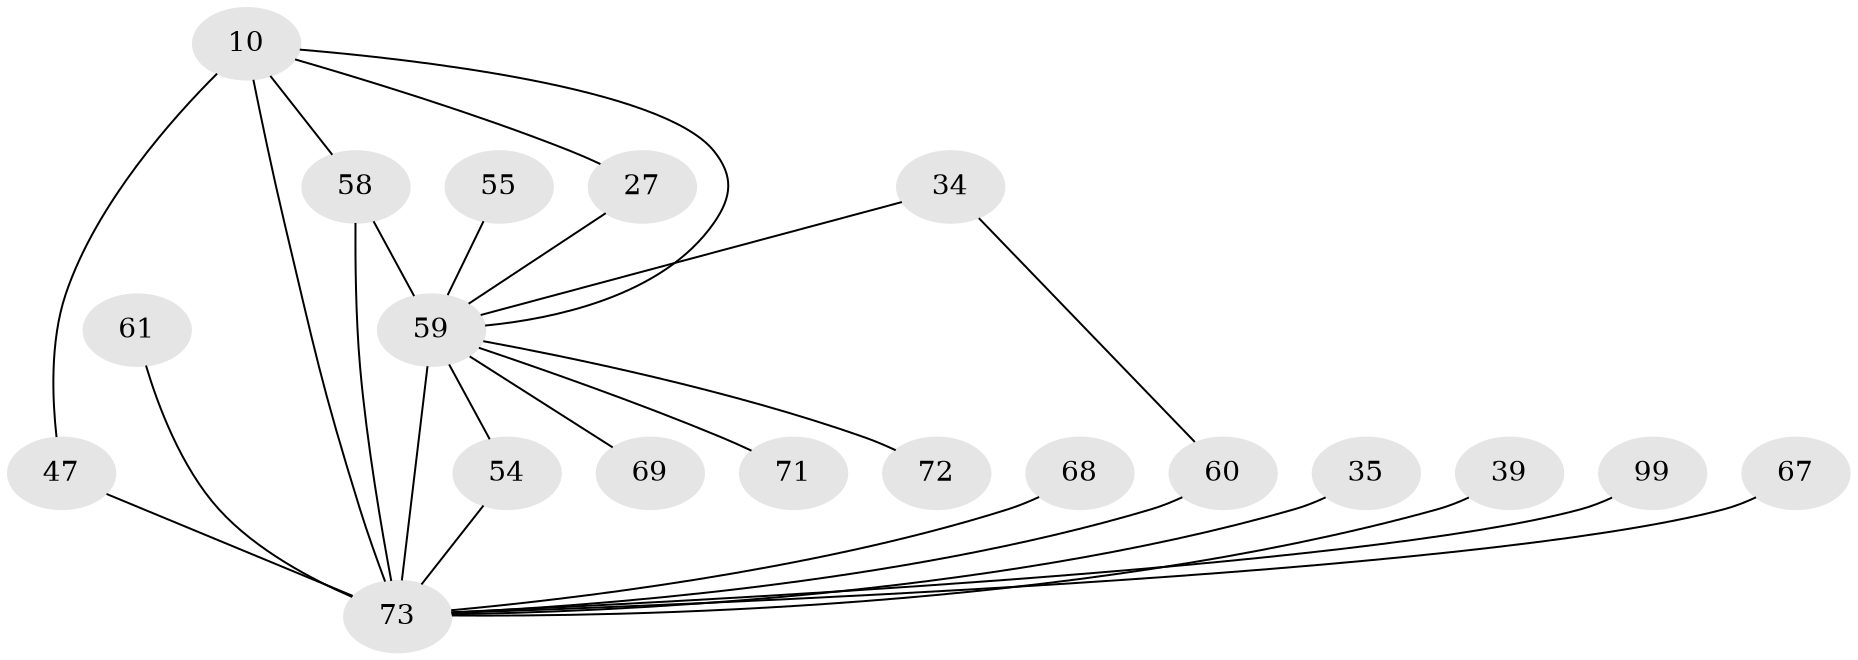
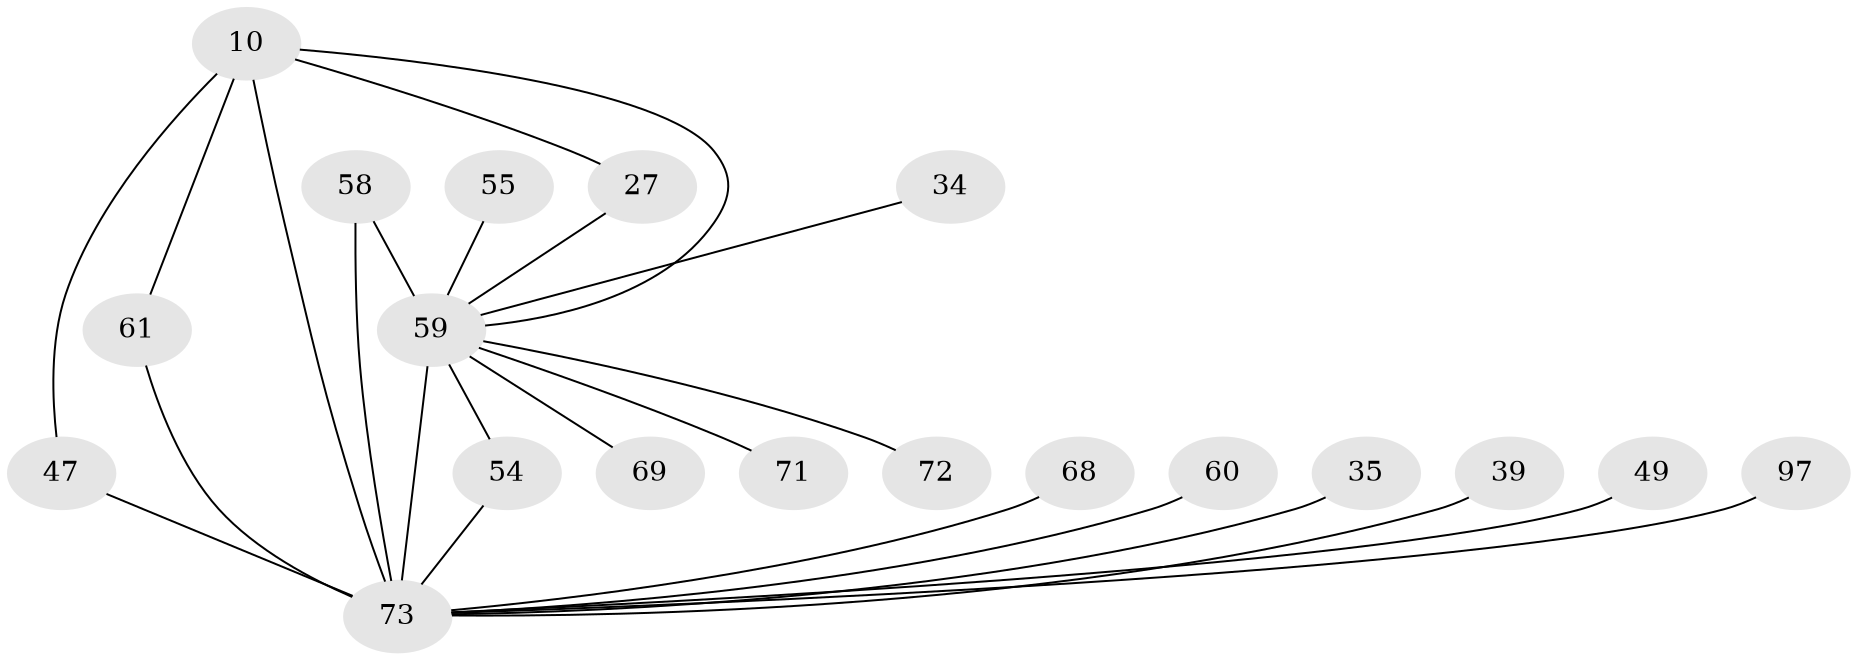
(301, 115) -> (192, 187)
(1087, 330) -> none
(1653, 473) -> (1653, 473)
(1796, 473) -> (1796, 473)
